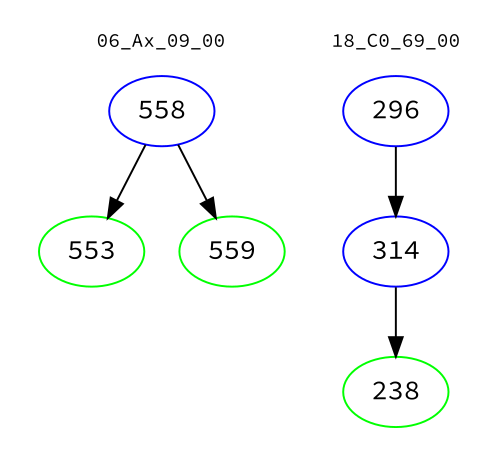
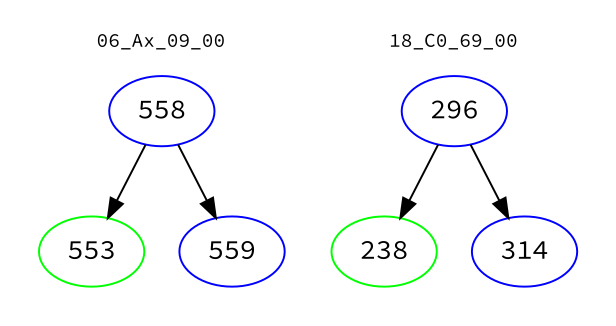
(232, 252) -> (232, 252)
(396, 312) -> (424, 173)
